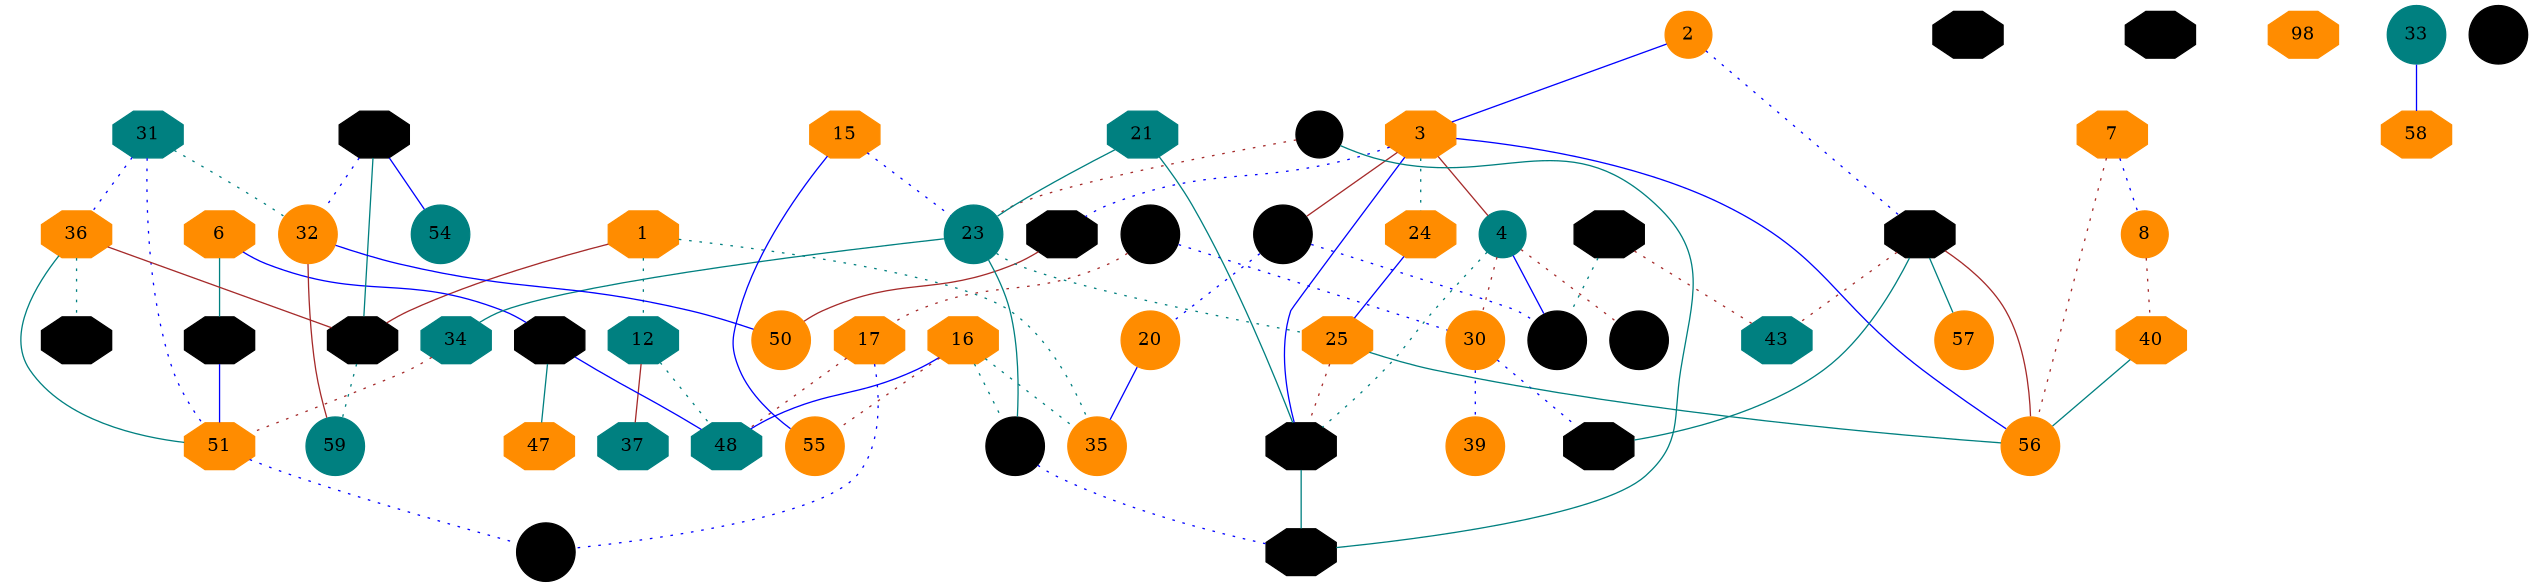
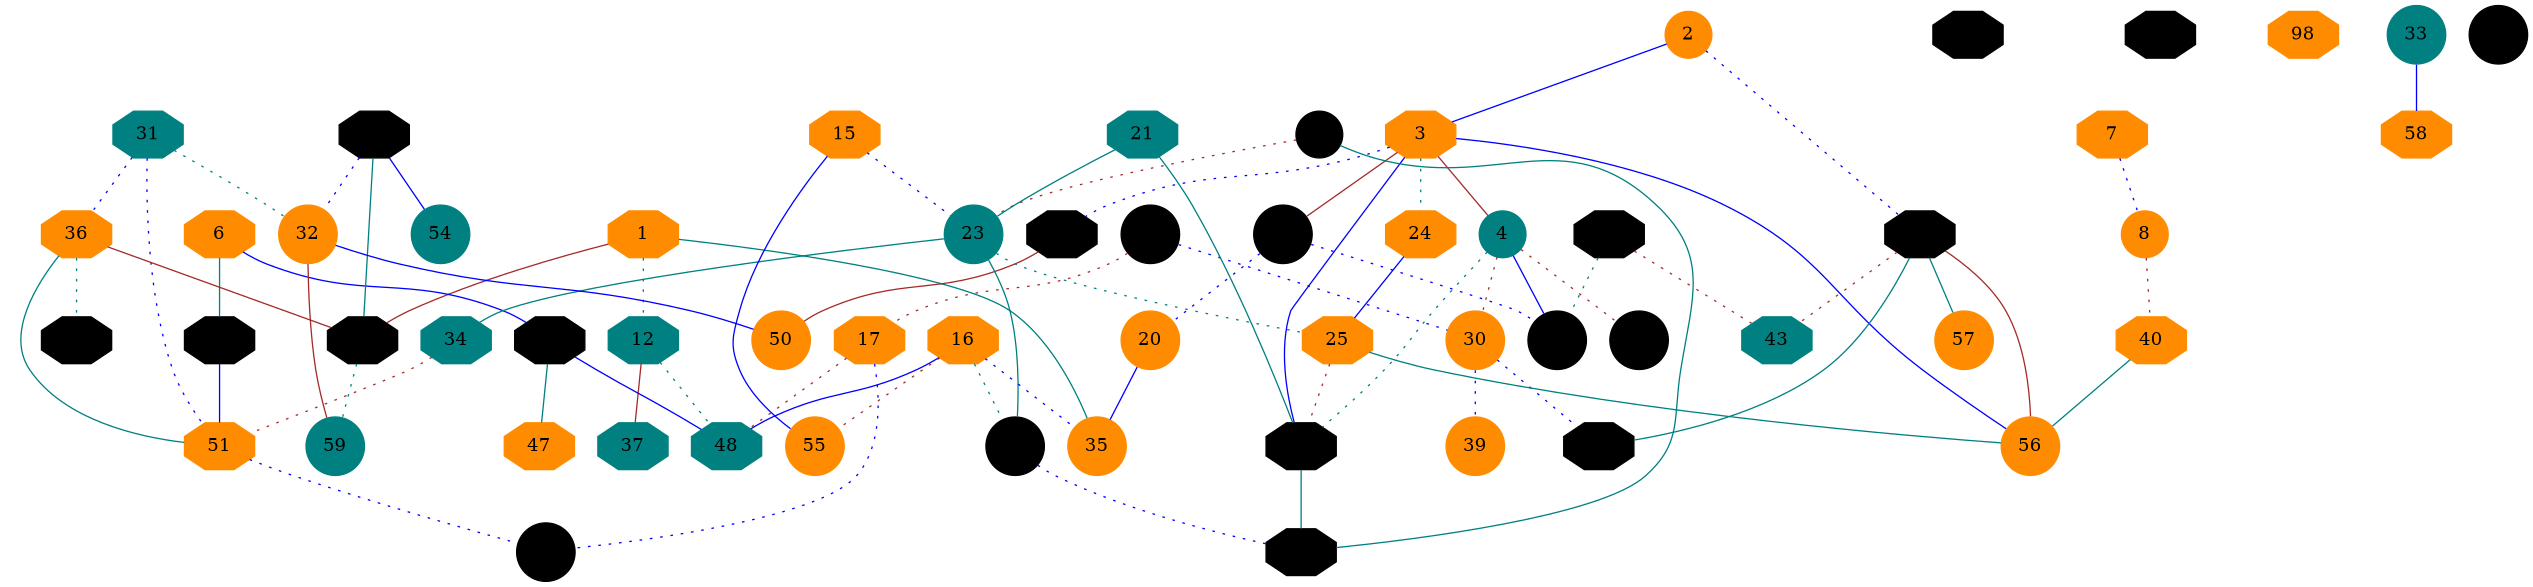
(913, 277) -> (913, 277)
(2072, 288) -> none
(1030, 393) -> (1030, 393)
